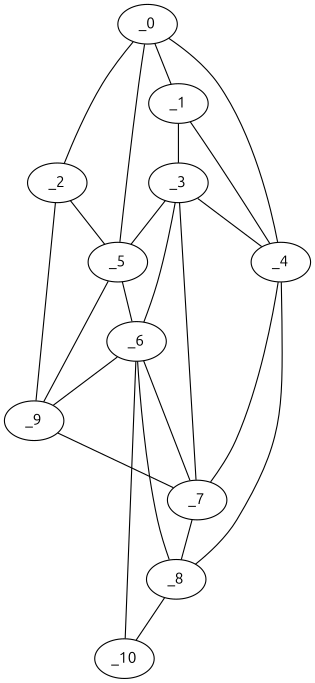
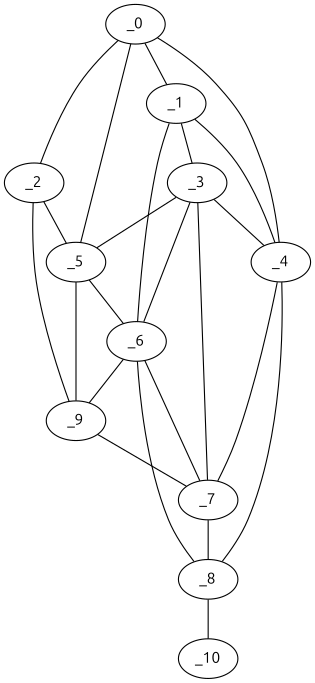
(131, 500) -> (147, 226)
